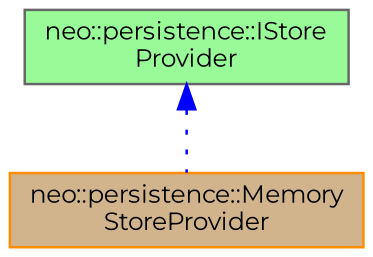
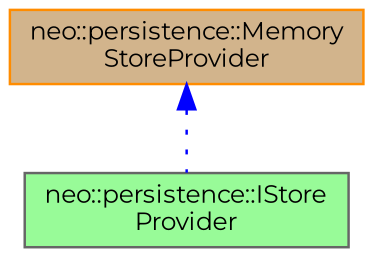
(187, 141) -> (187, 141)
